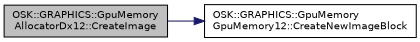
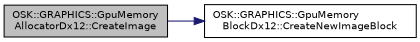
(310, 21) -> (310, 21)
